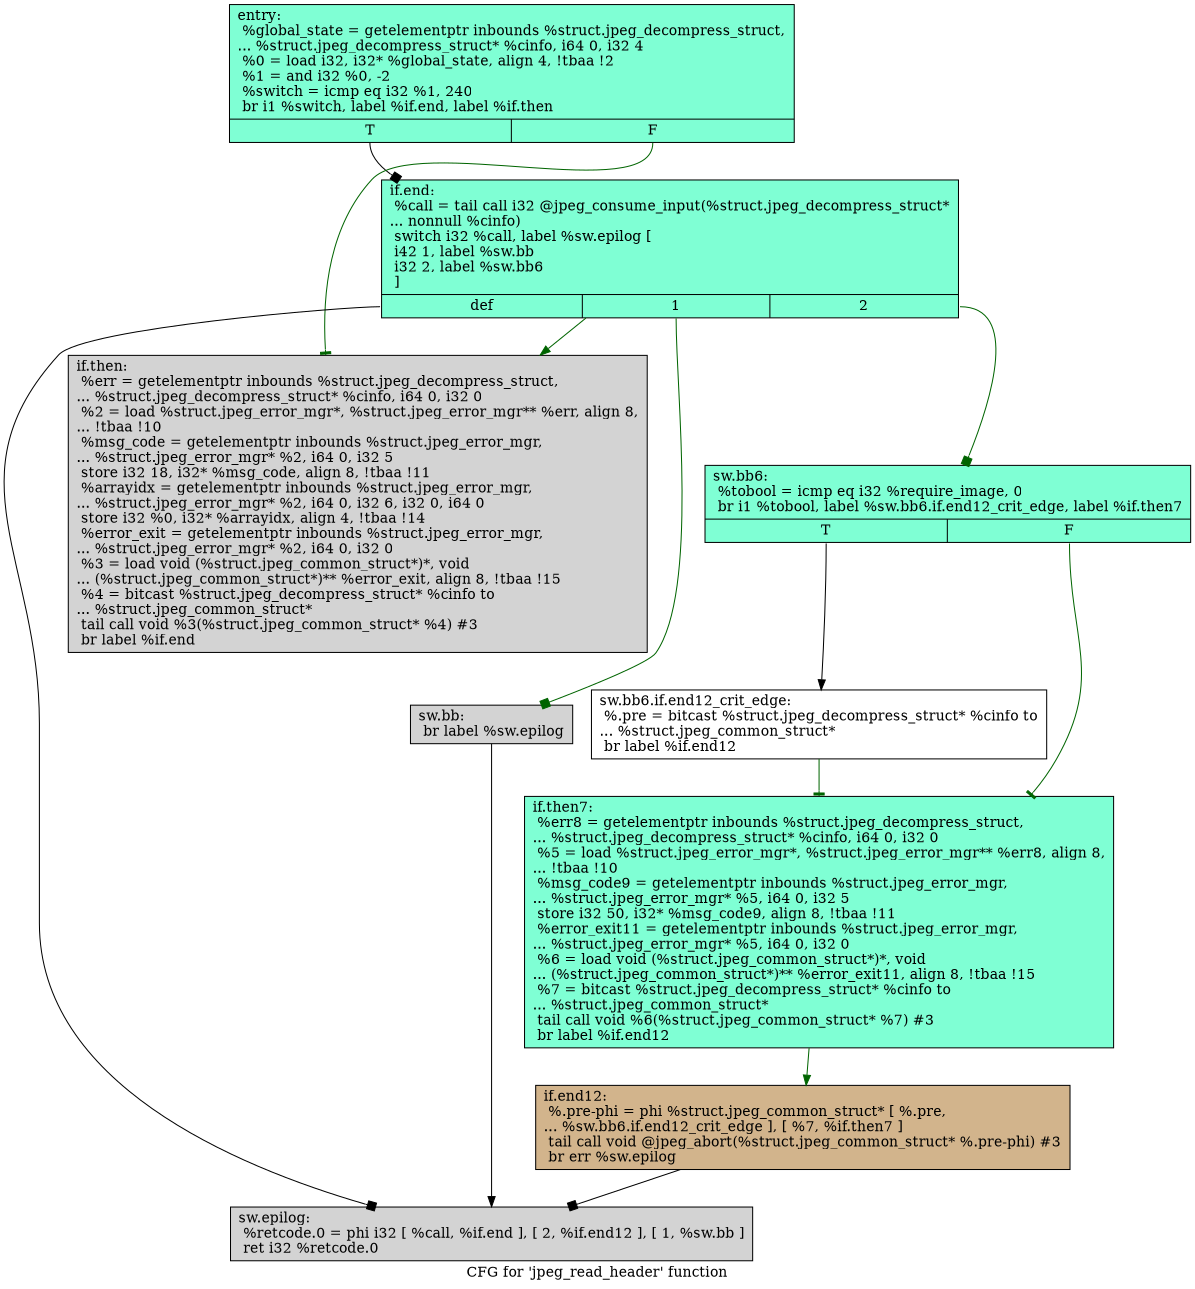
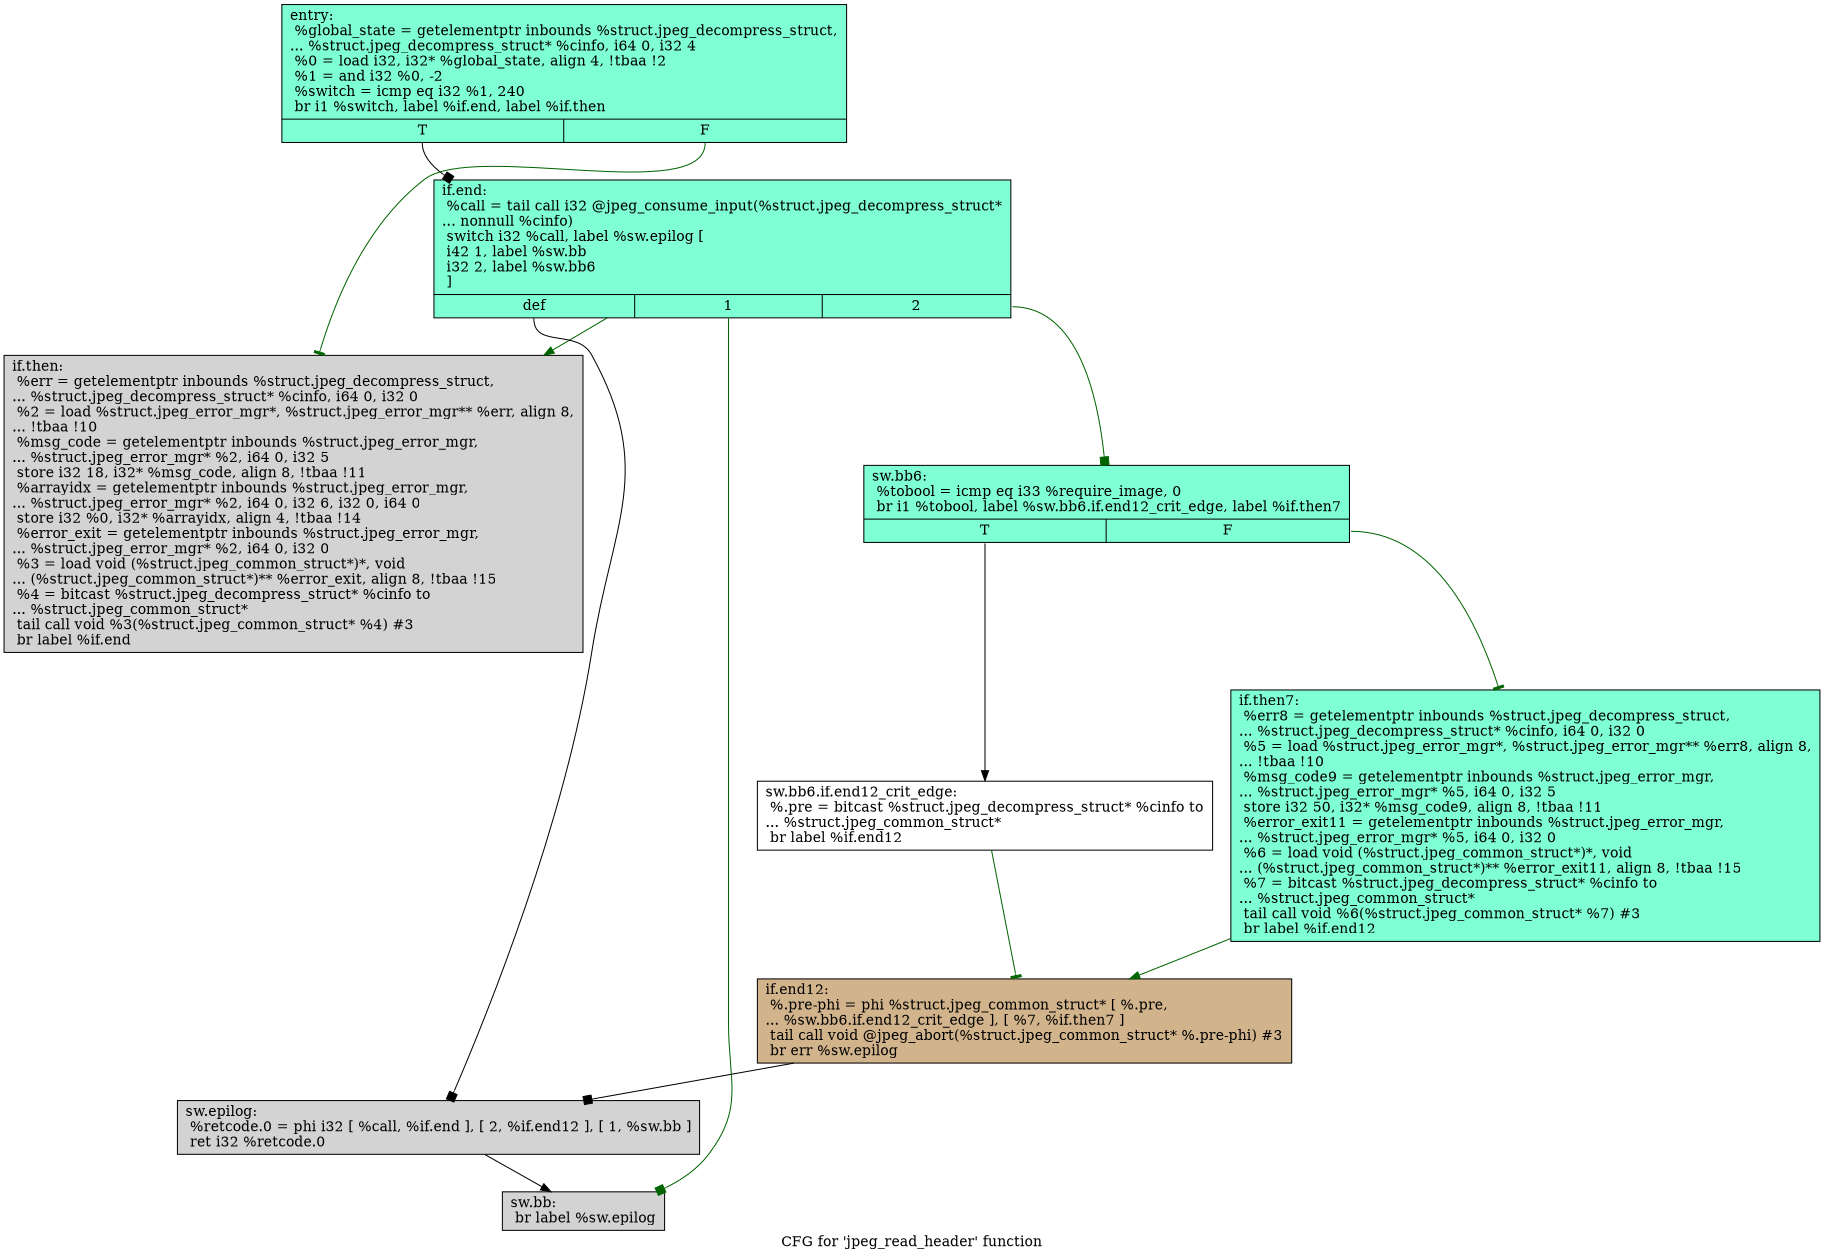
(868, 492) -> (1027, 492)
(819, 775) -> (1003, 912)
(492, 970) -> (513, 1171)
